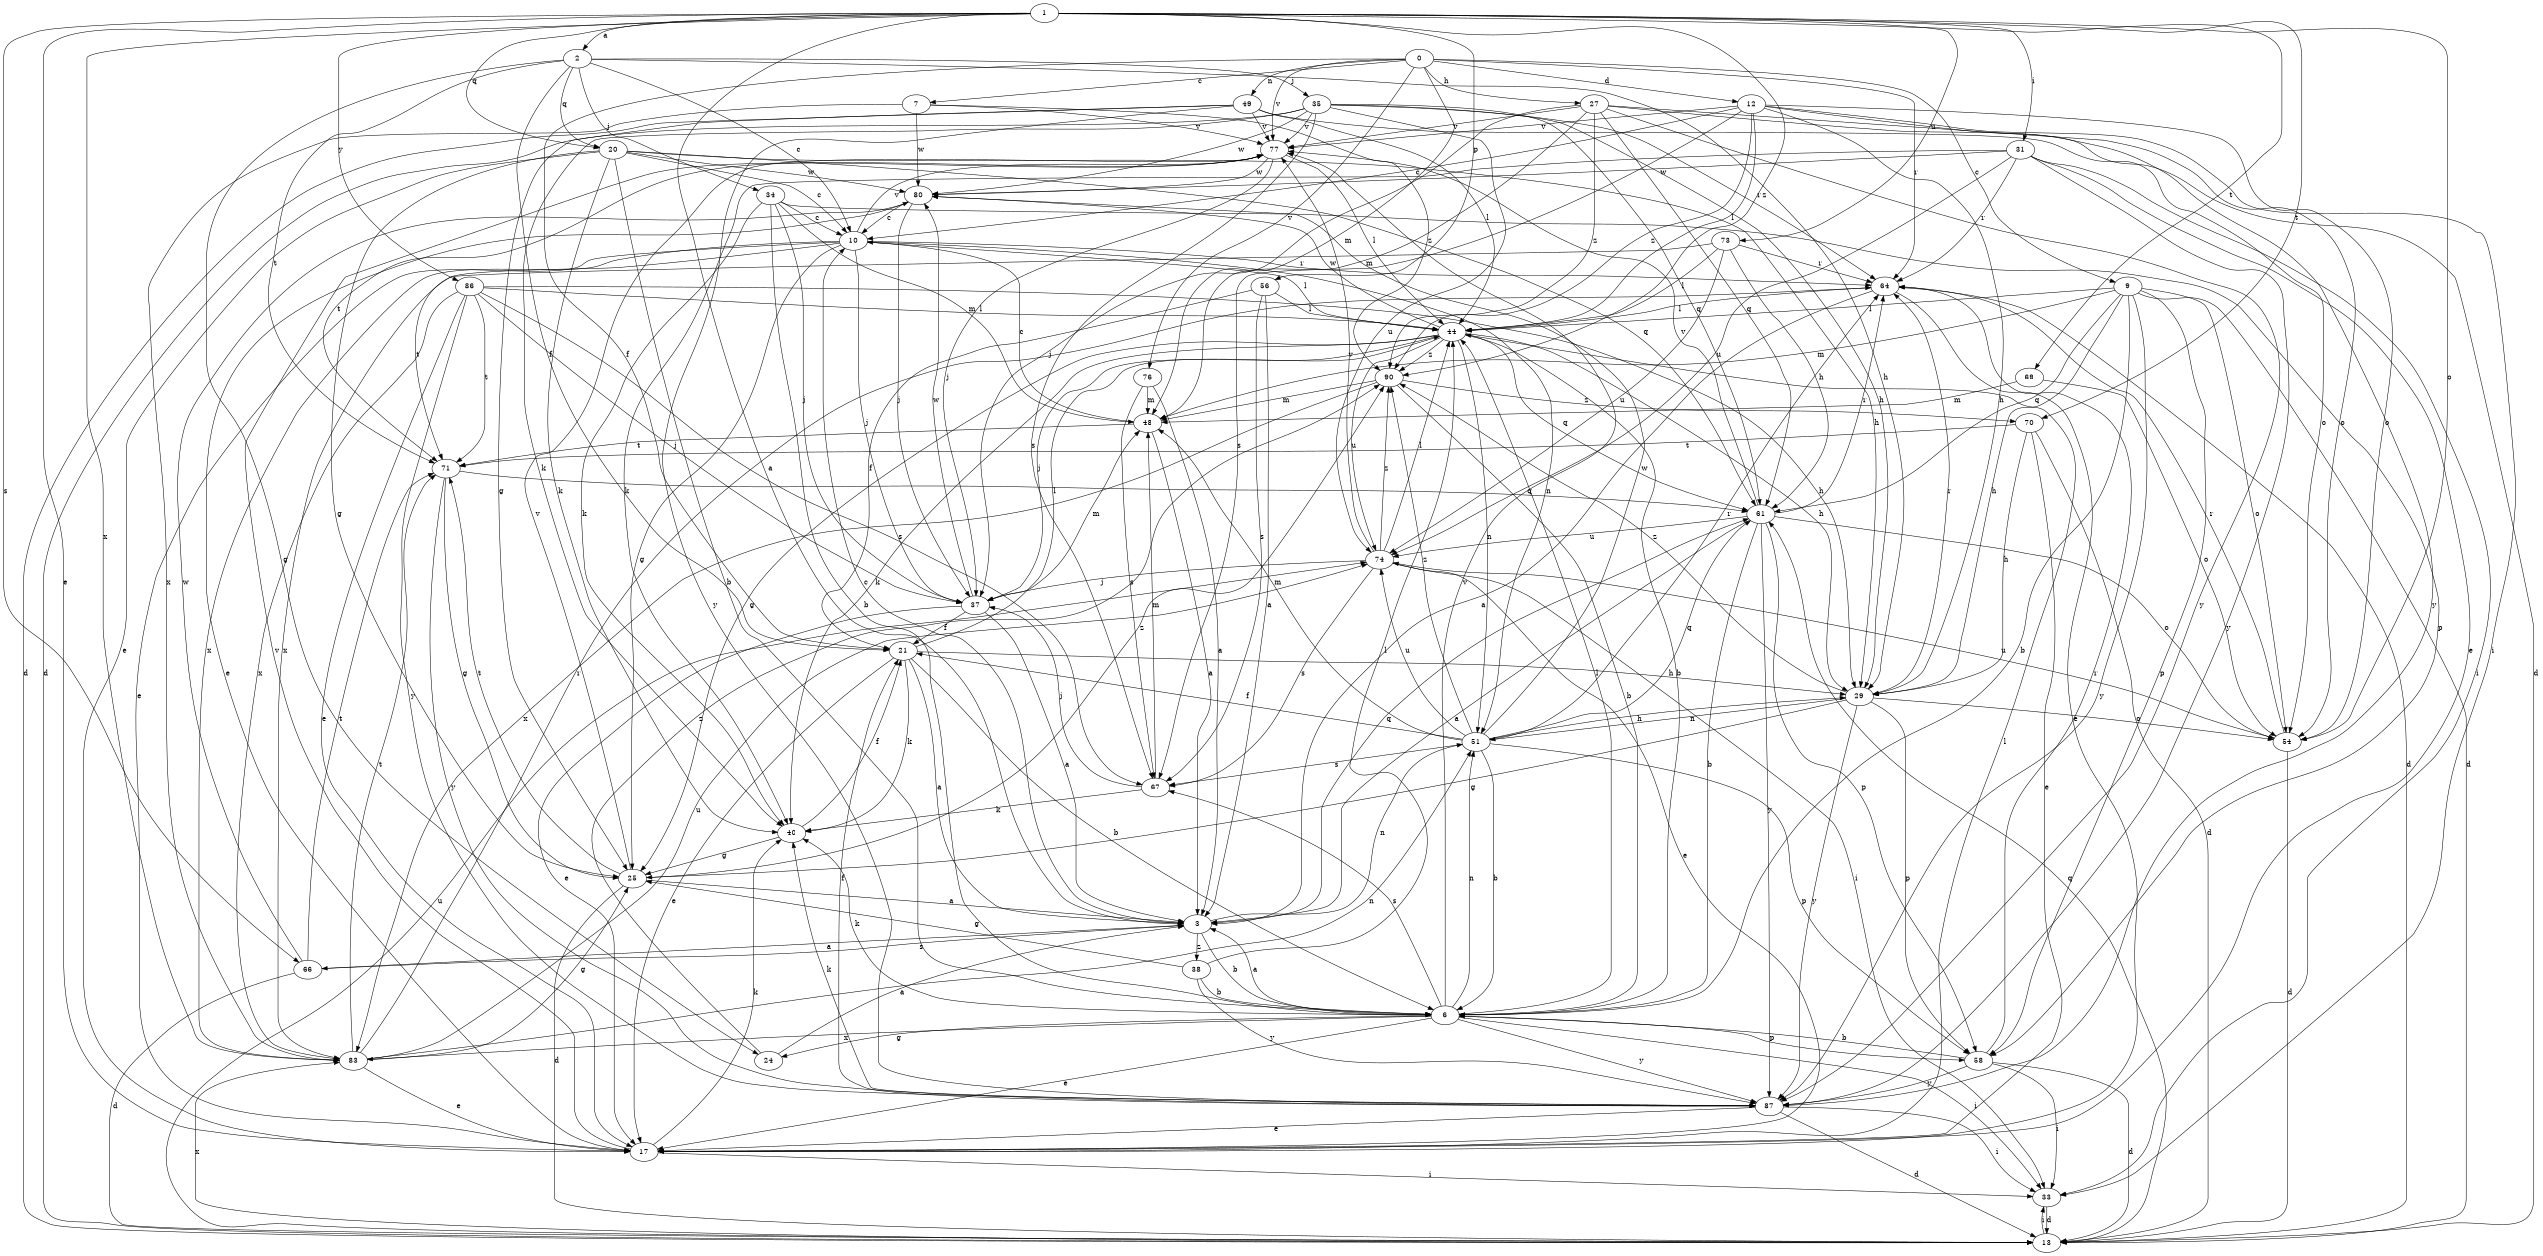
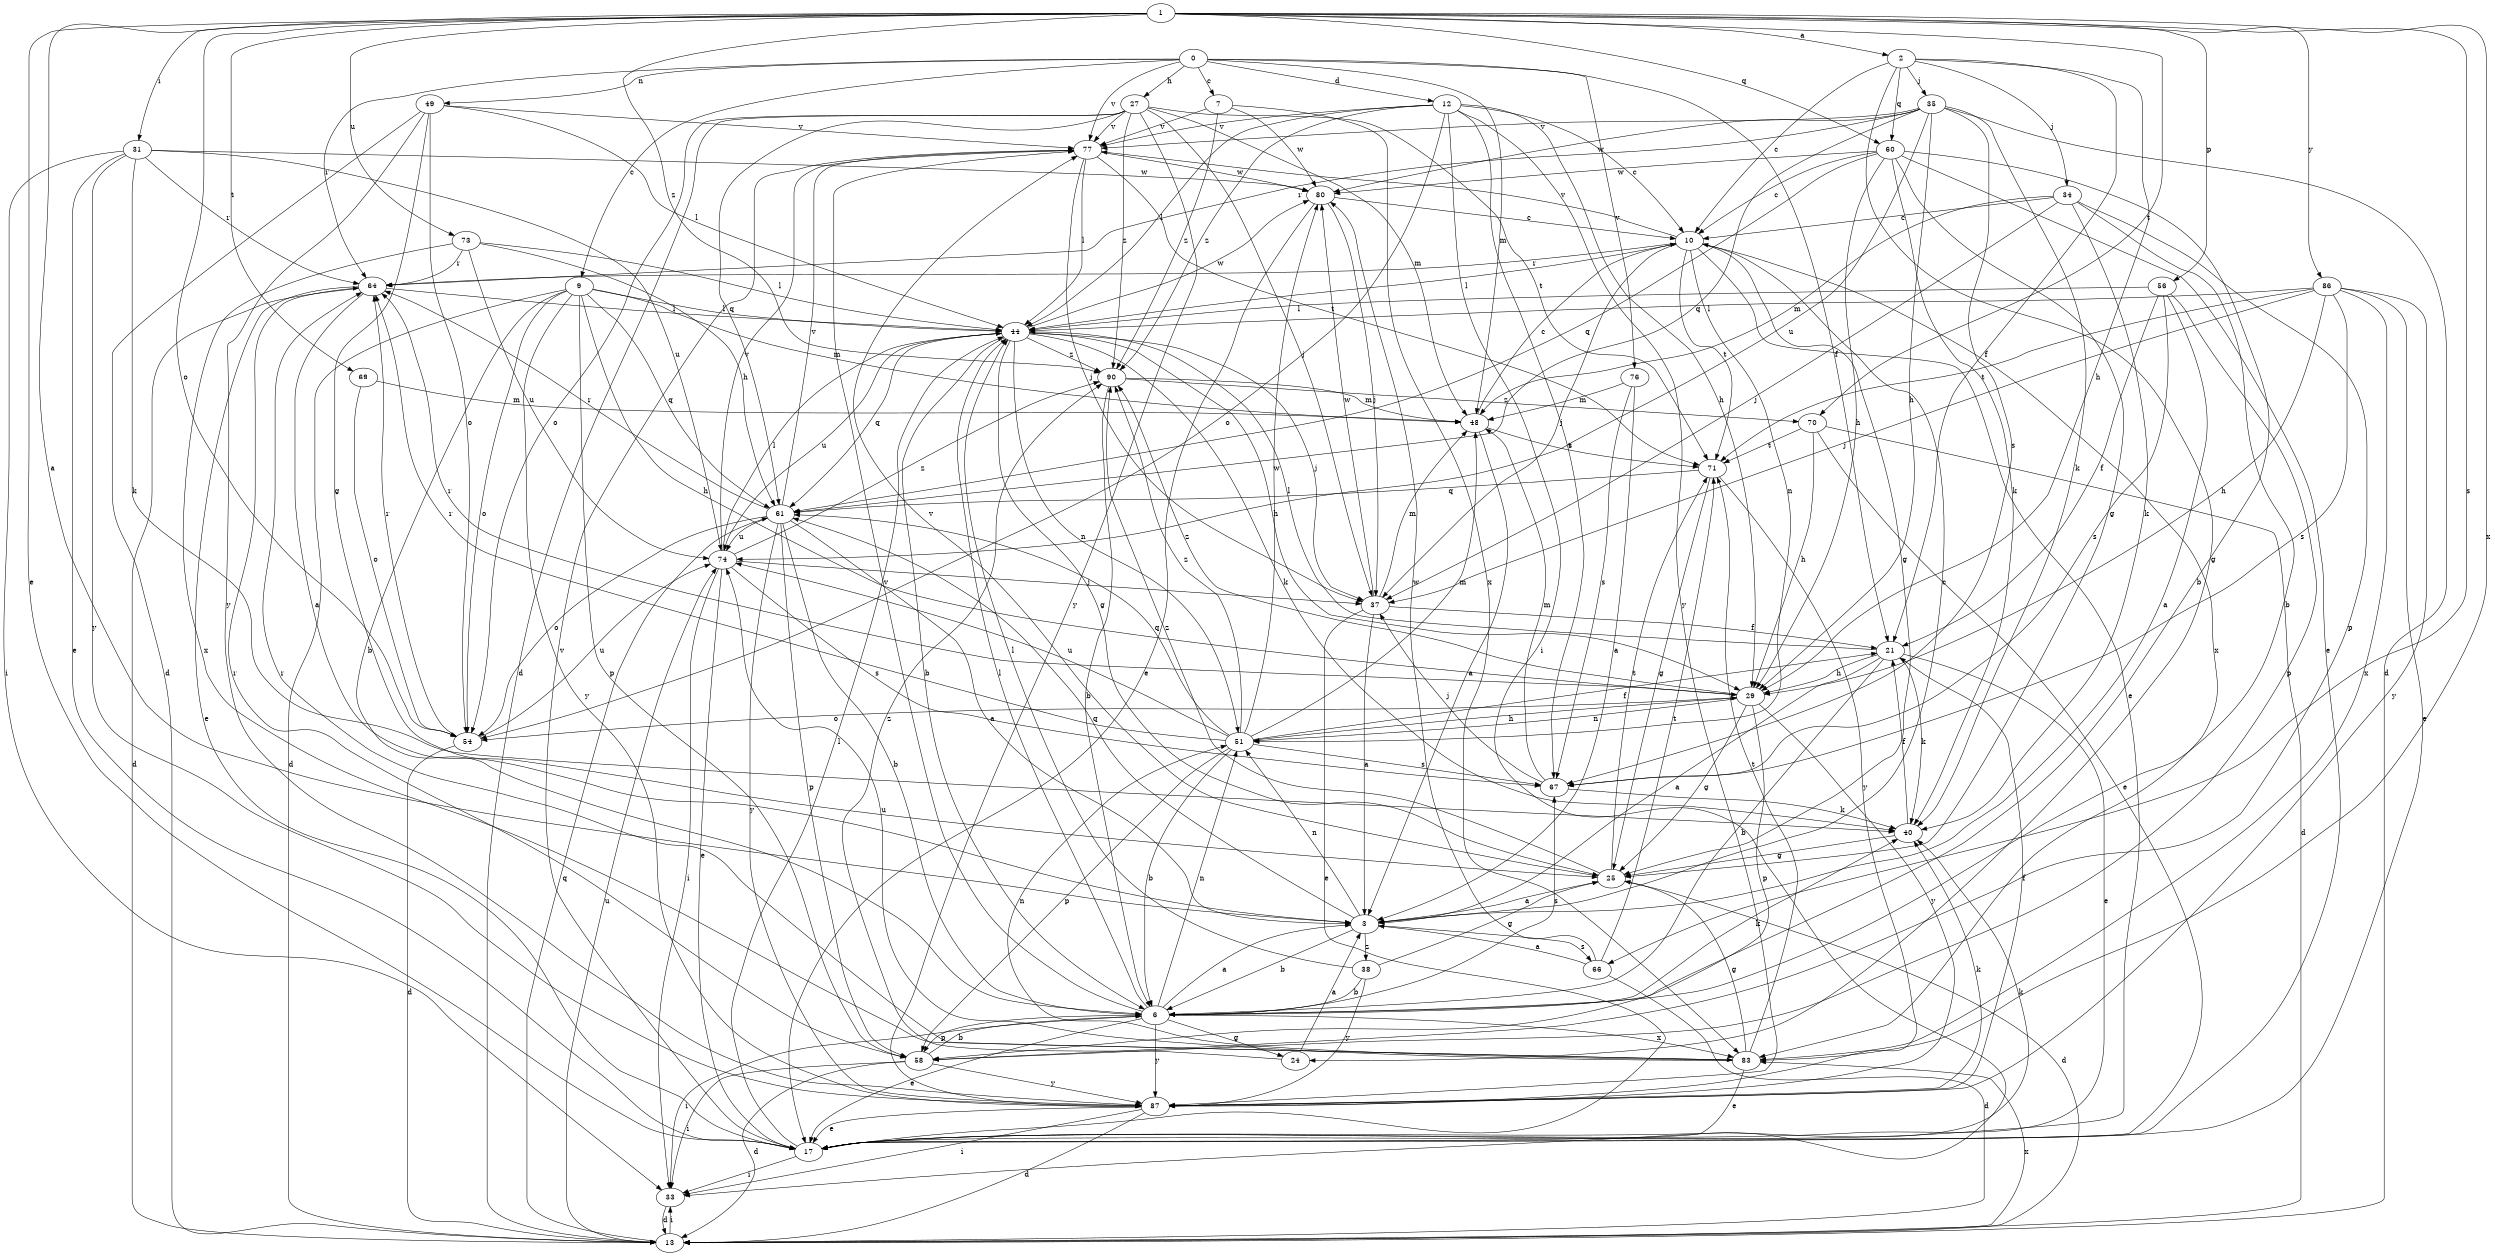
(613, 150) -> (1890, 150)
(289, 190) -> (1482, 202)
(746, 552) -> none
none -> (1877, 977)
